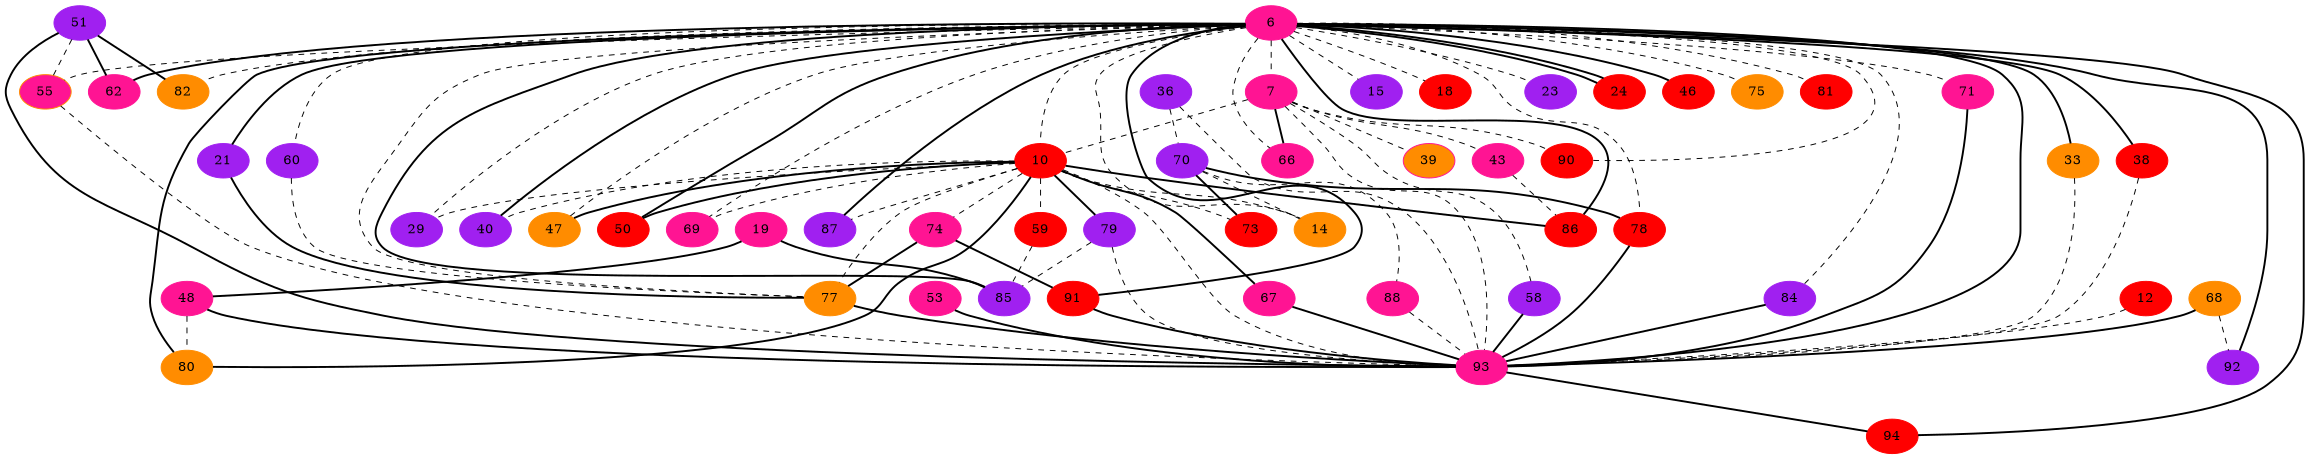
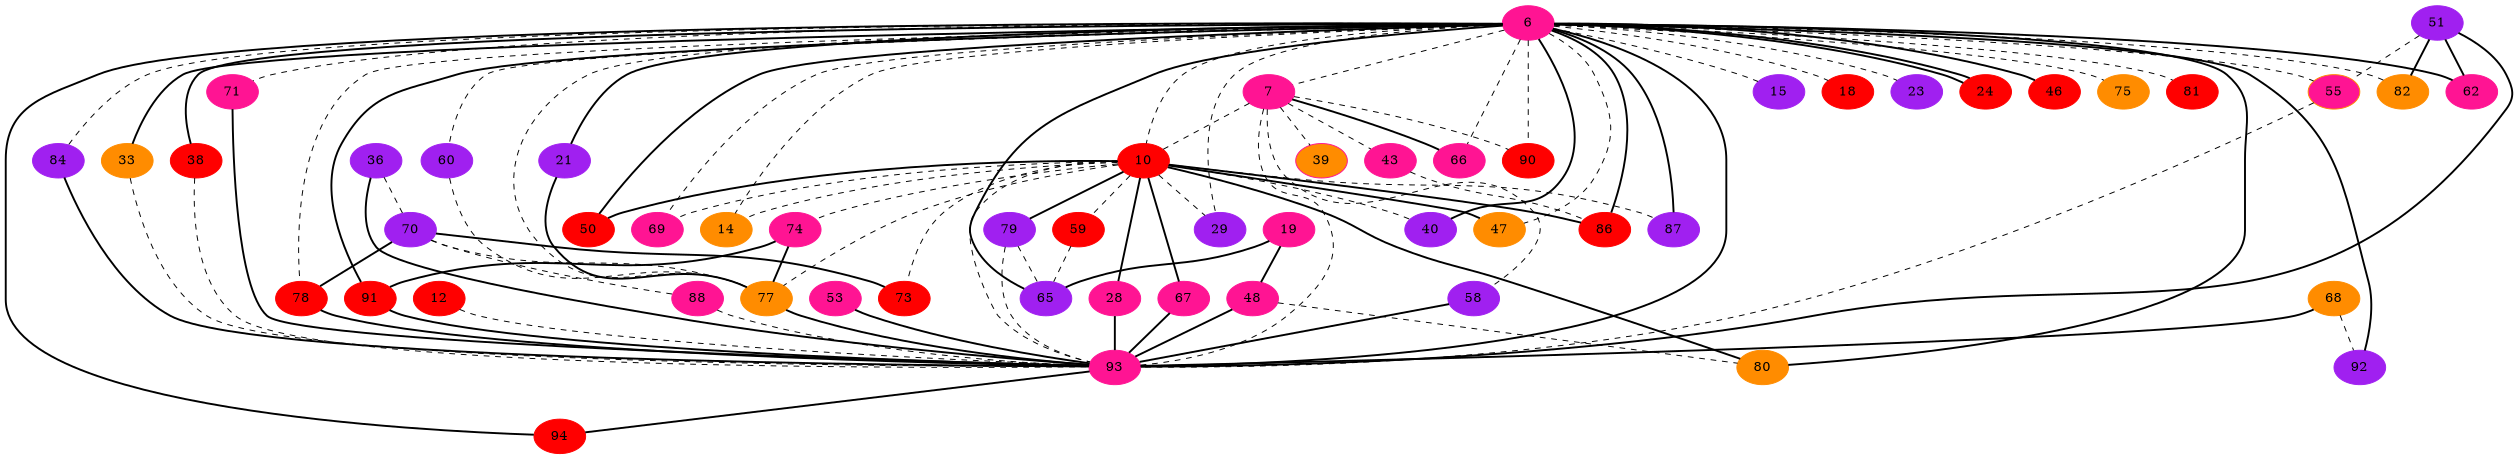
(1379, 198) -> (693, 321)
(1258, 199) -> (589, 263)
(1004, 299) -> (1046, 299)
none -> (1115, 299)
